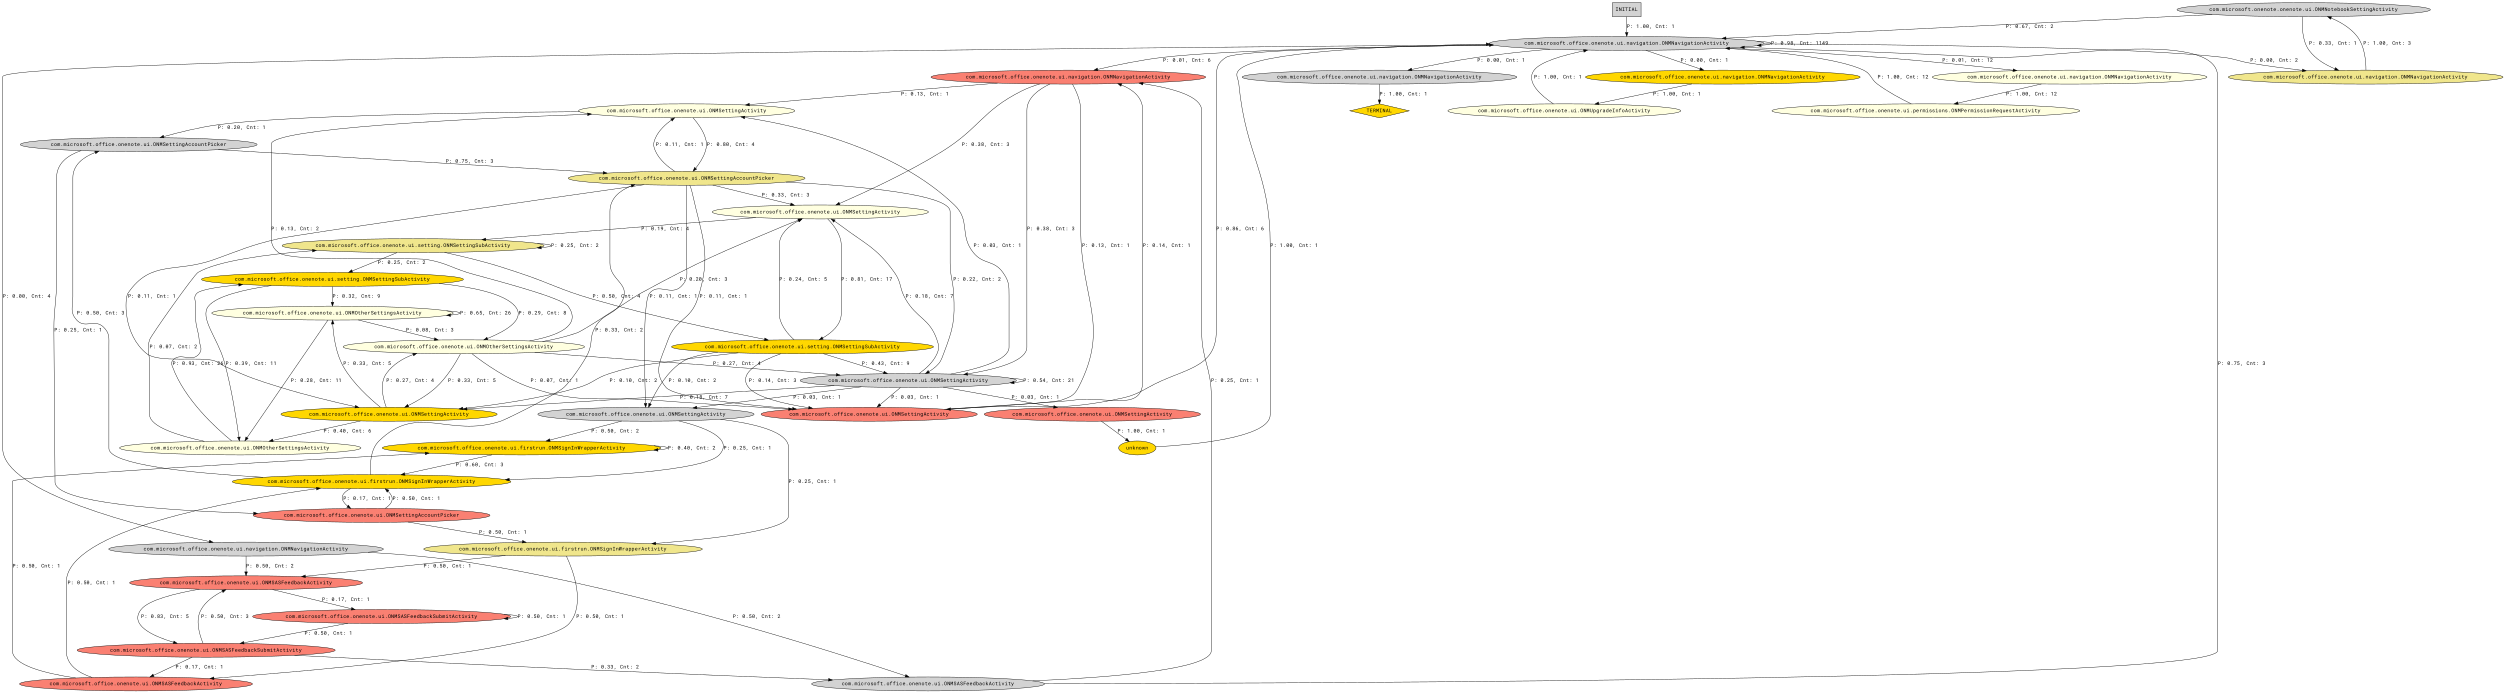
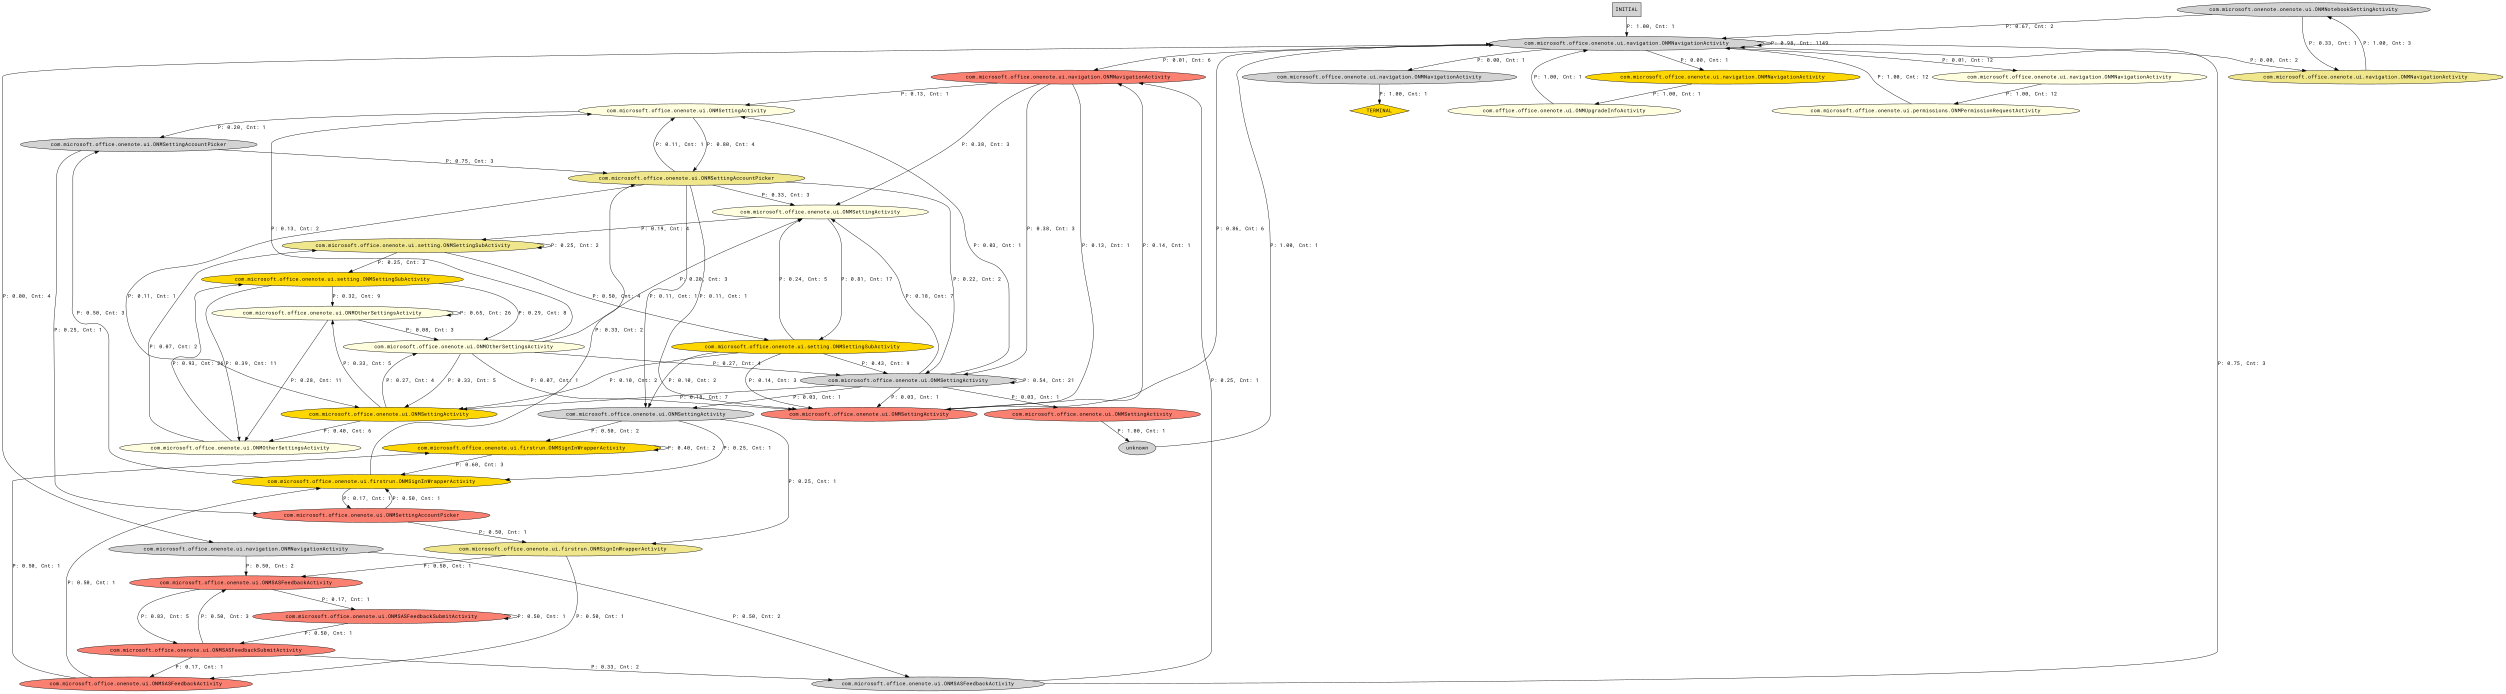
(1564, 111) -> (1564, 111)
(1137, 448) -> (1137, 448)
